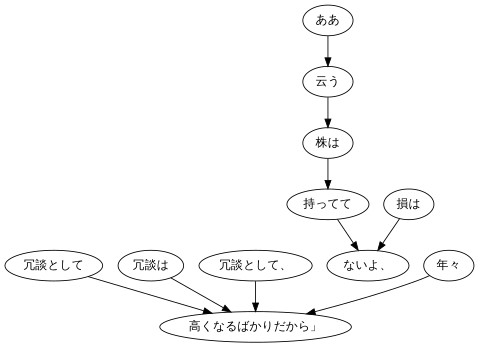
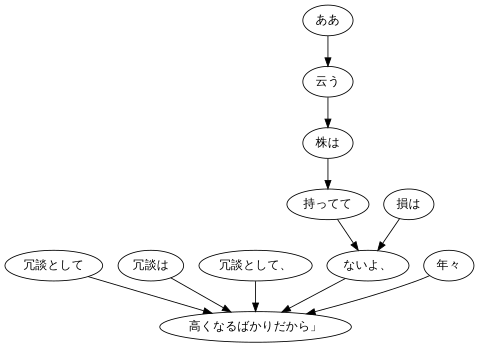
none -> (317, 293)
